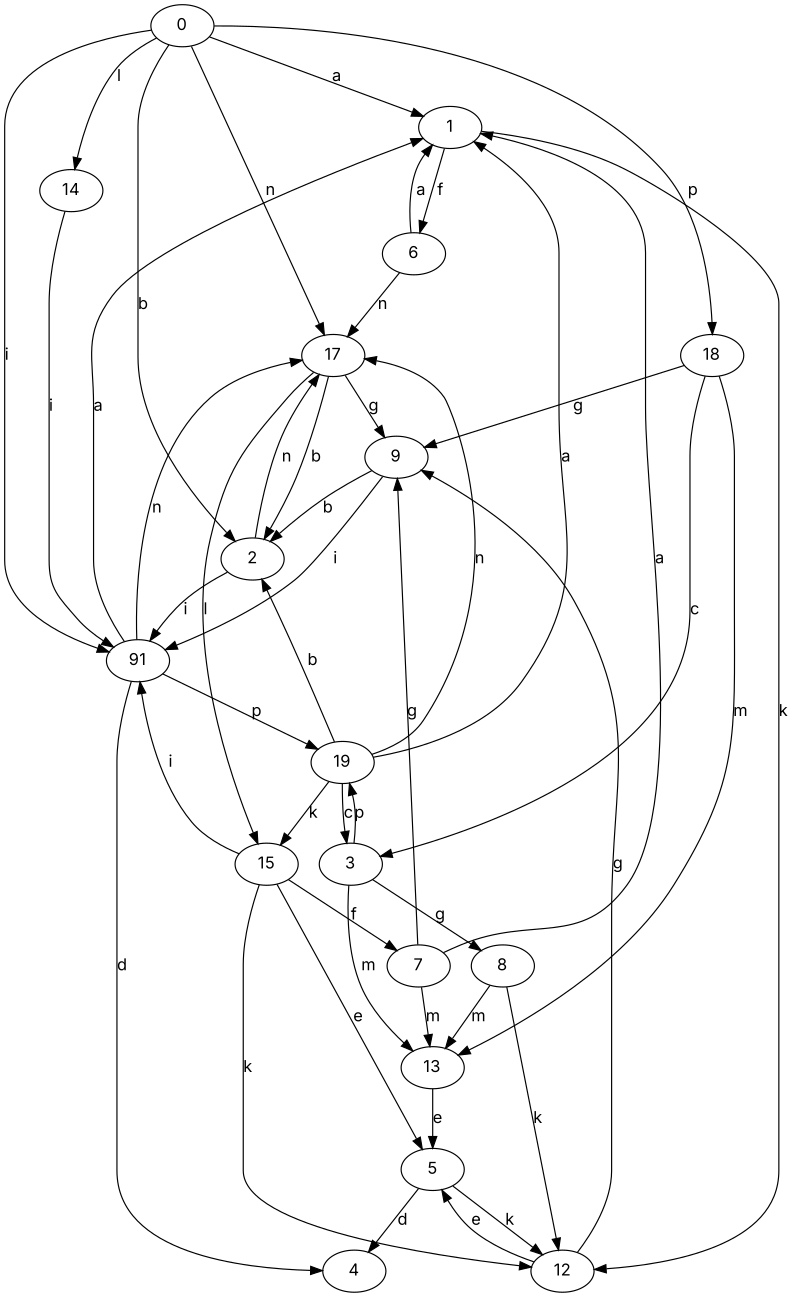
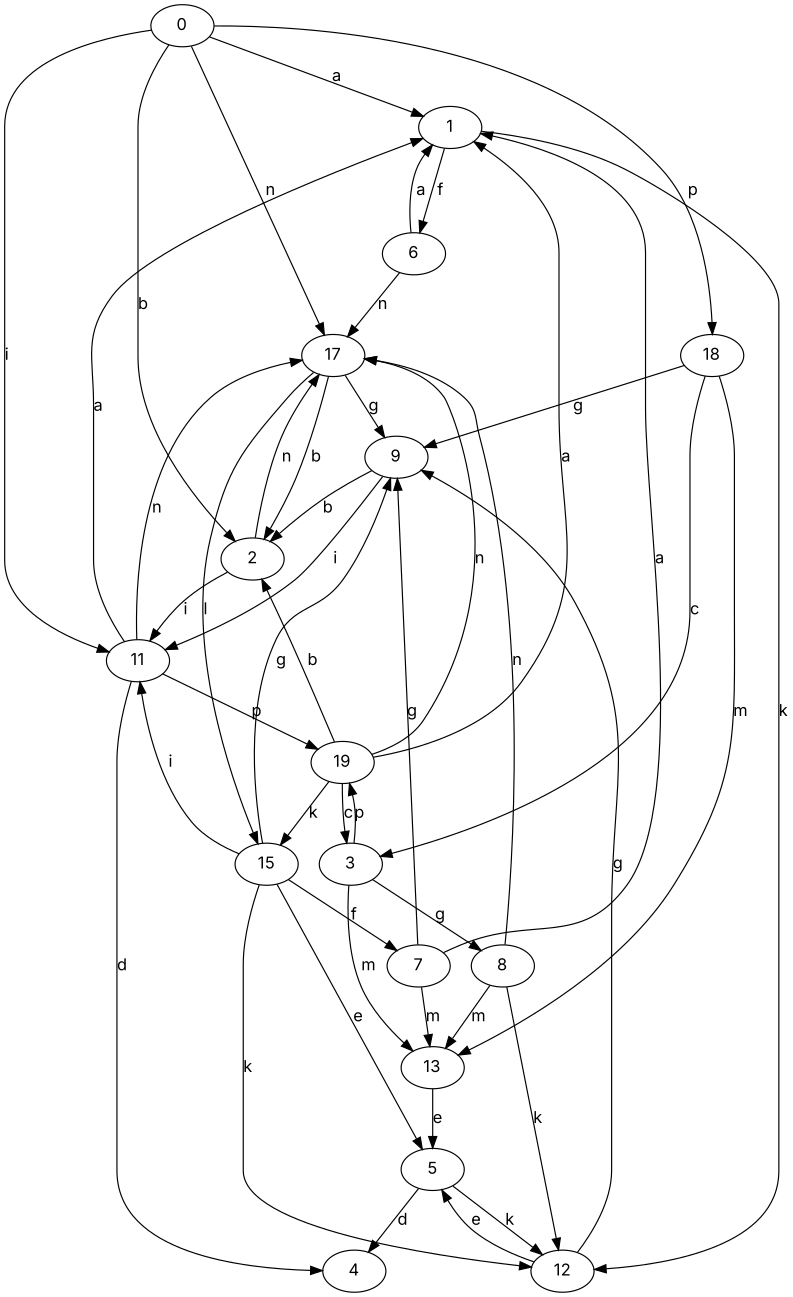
(71, 191) -> none
none -> (509, 620)
none -> (273, 647)
(138, 661) -> (138, 661)
